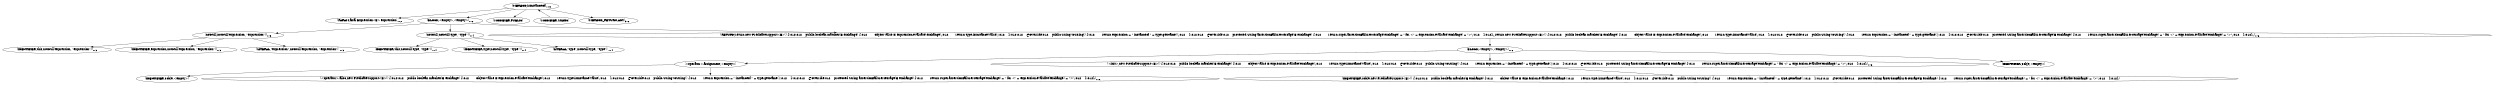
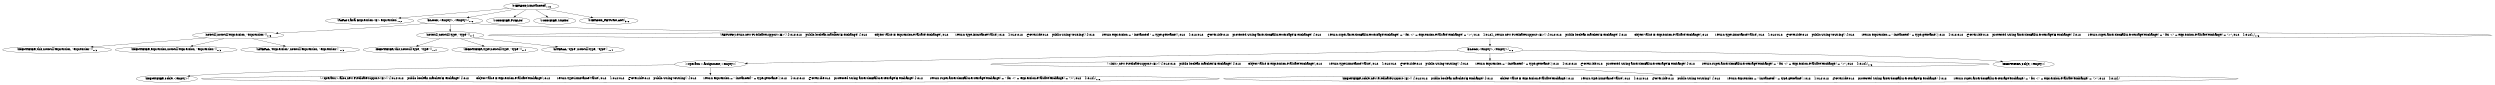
(545, 14) -> (541, 13)
